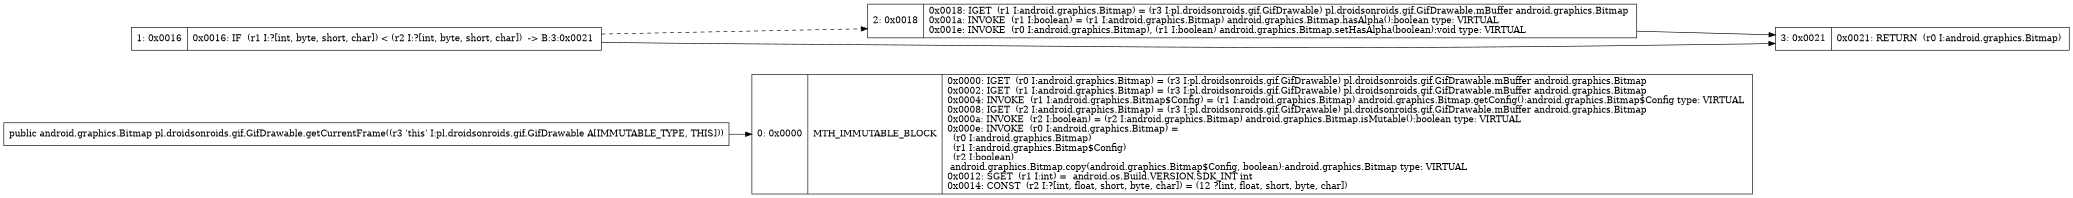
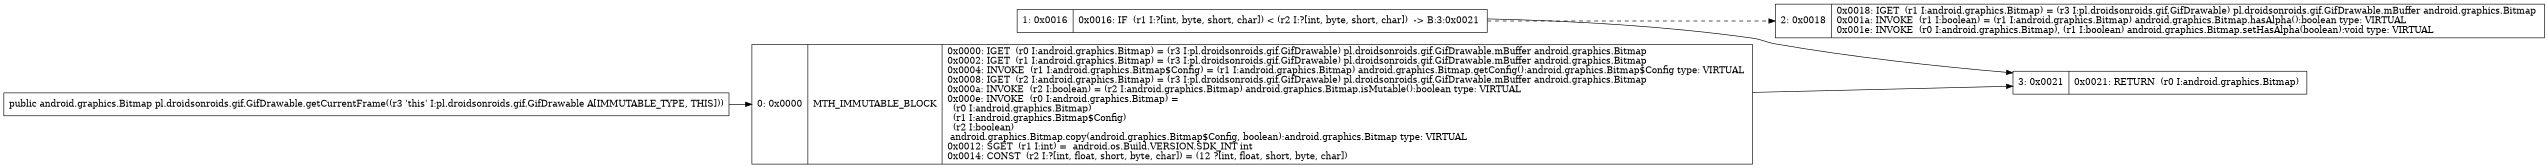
(1703, 33) -> (1880, 89)
